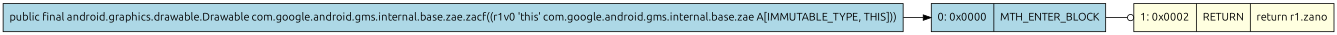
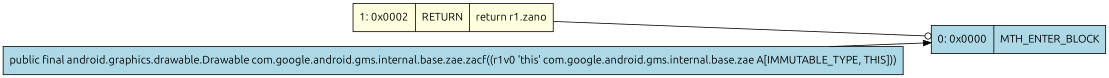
(1117, 18) -> (739, 29)
